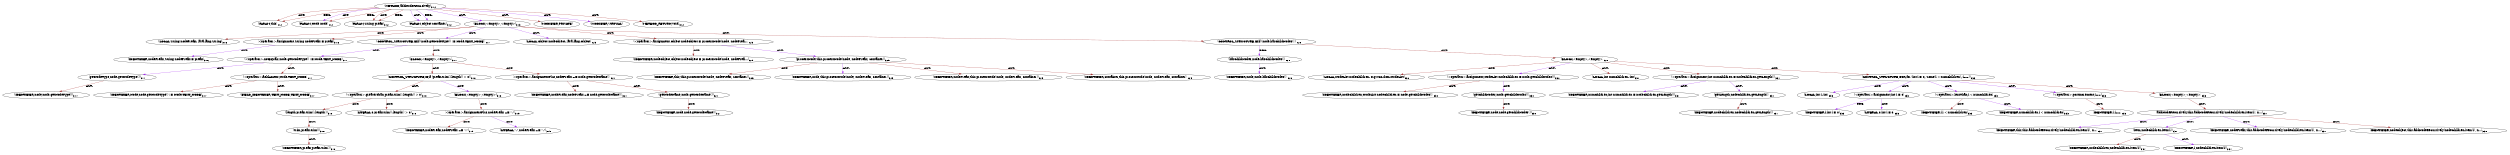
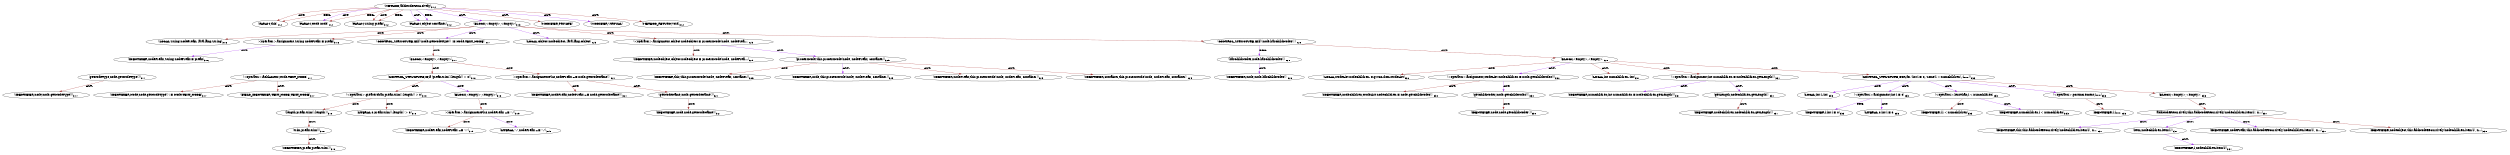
(296, 60) -> none
(2107, 148) -> none
